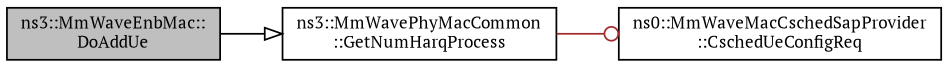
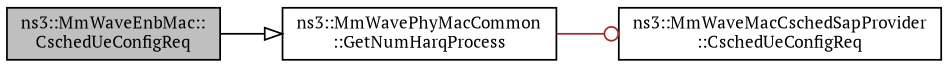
(114, 34) -> (114, 34)
(780, 34) -> (780, 34)
